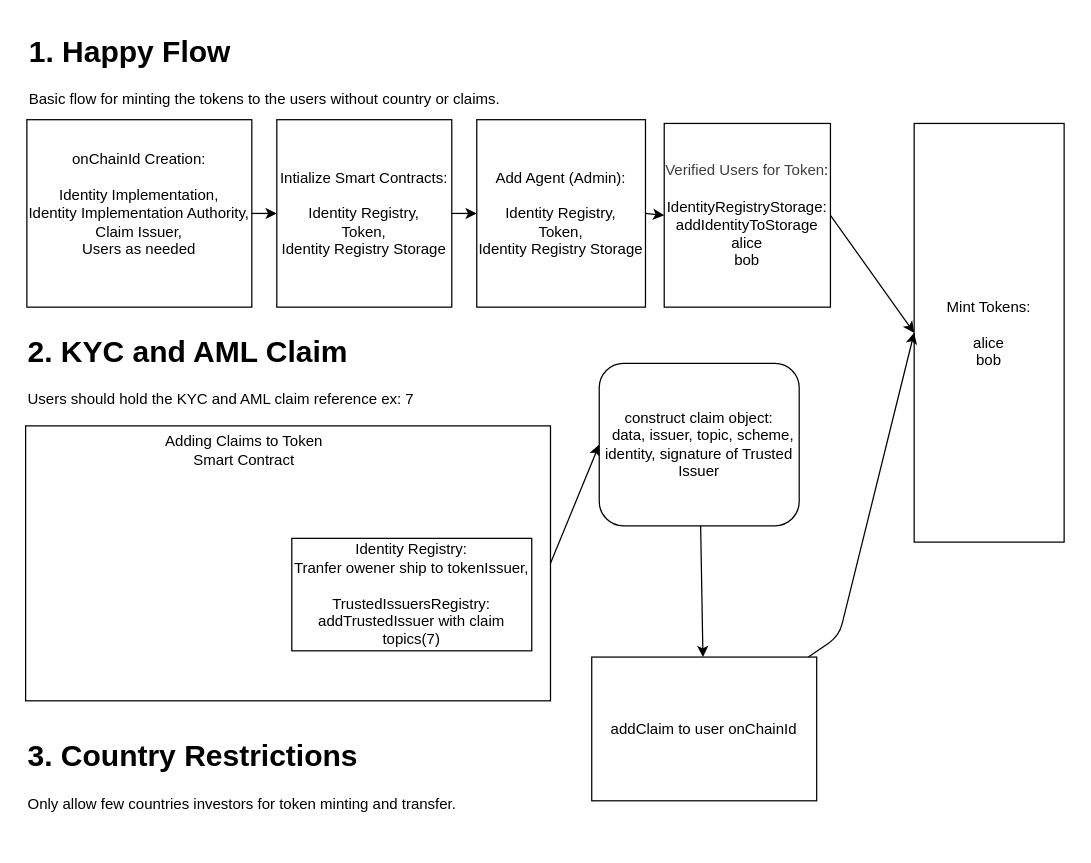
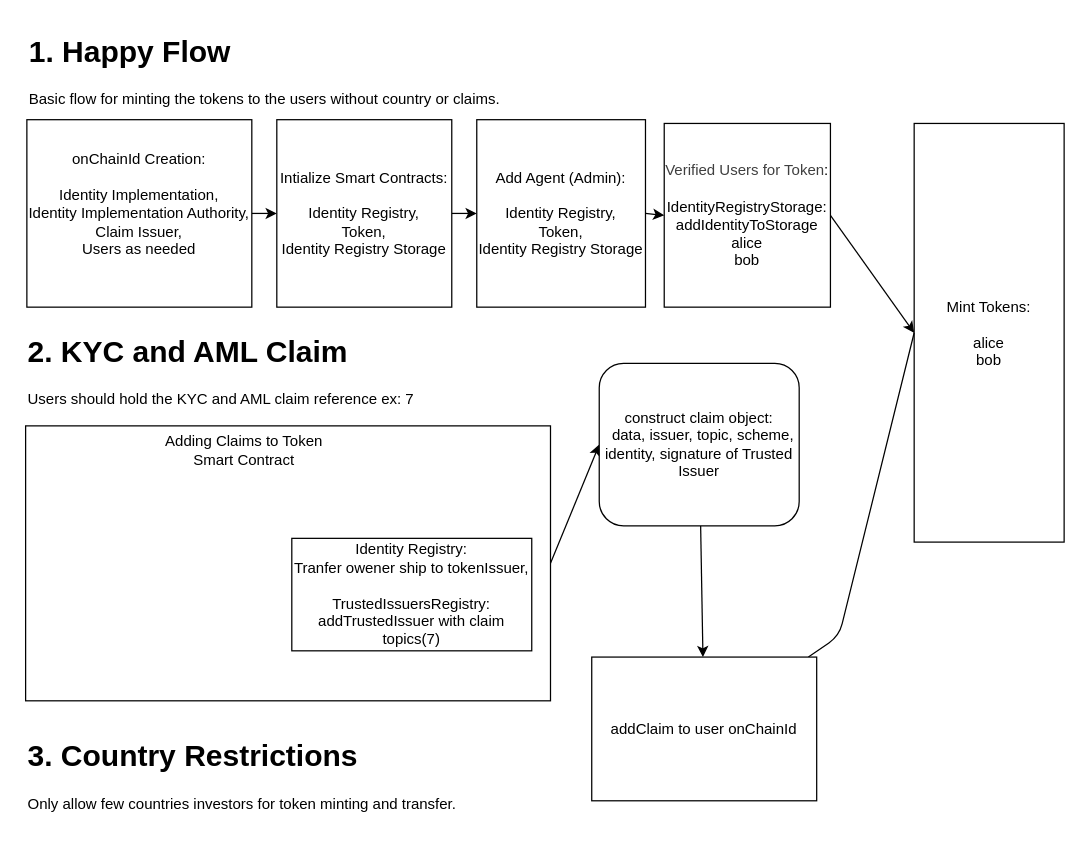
(912, 342) -> (913, 338)
